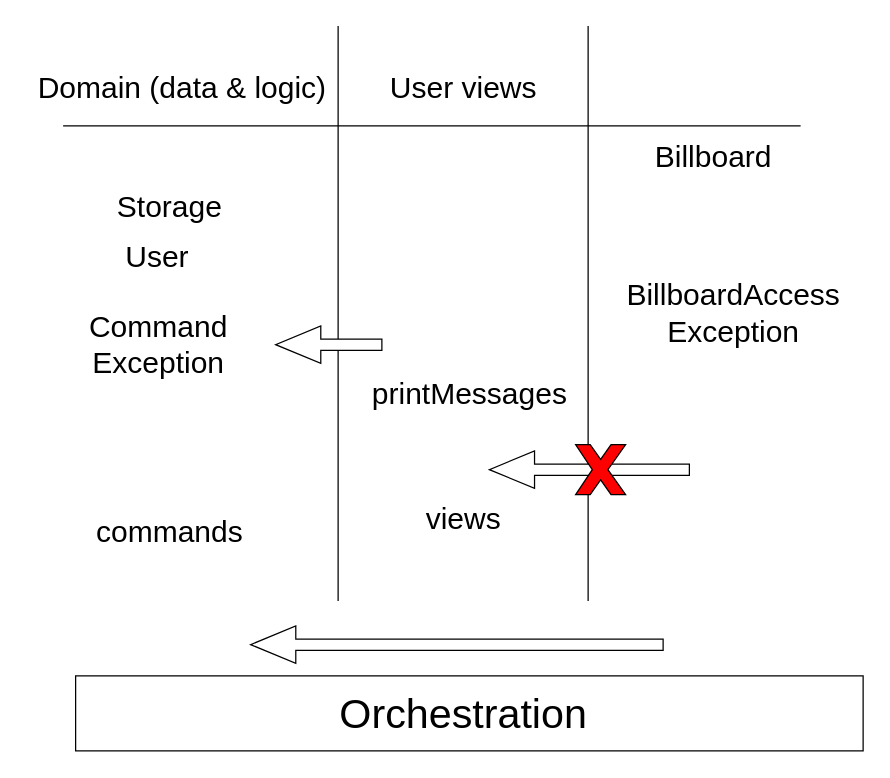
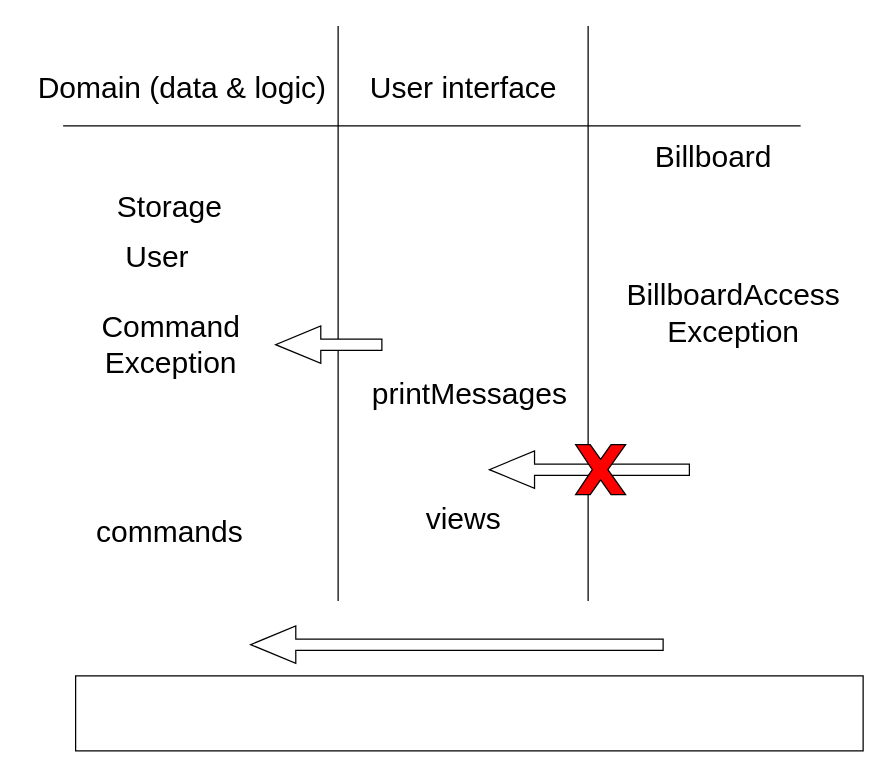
(464, 88) -> (464, 88)
(158, 344) -> (171, 344)
(463, 713) -> none
